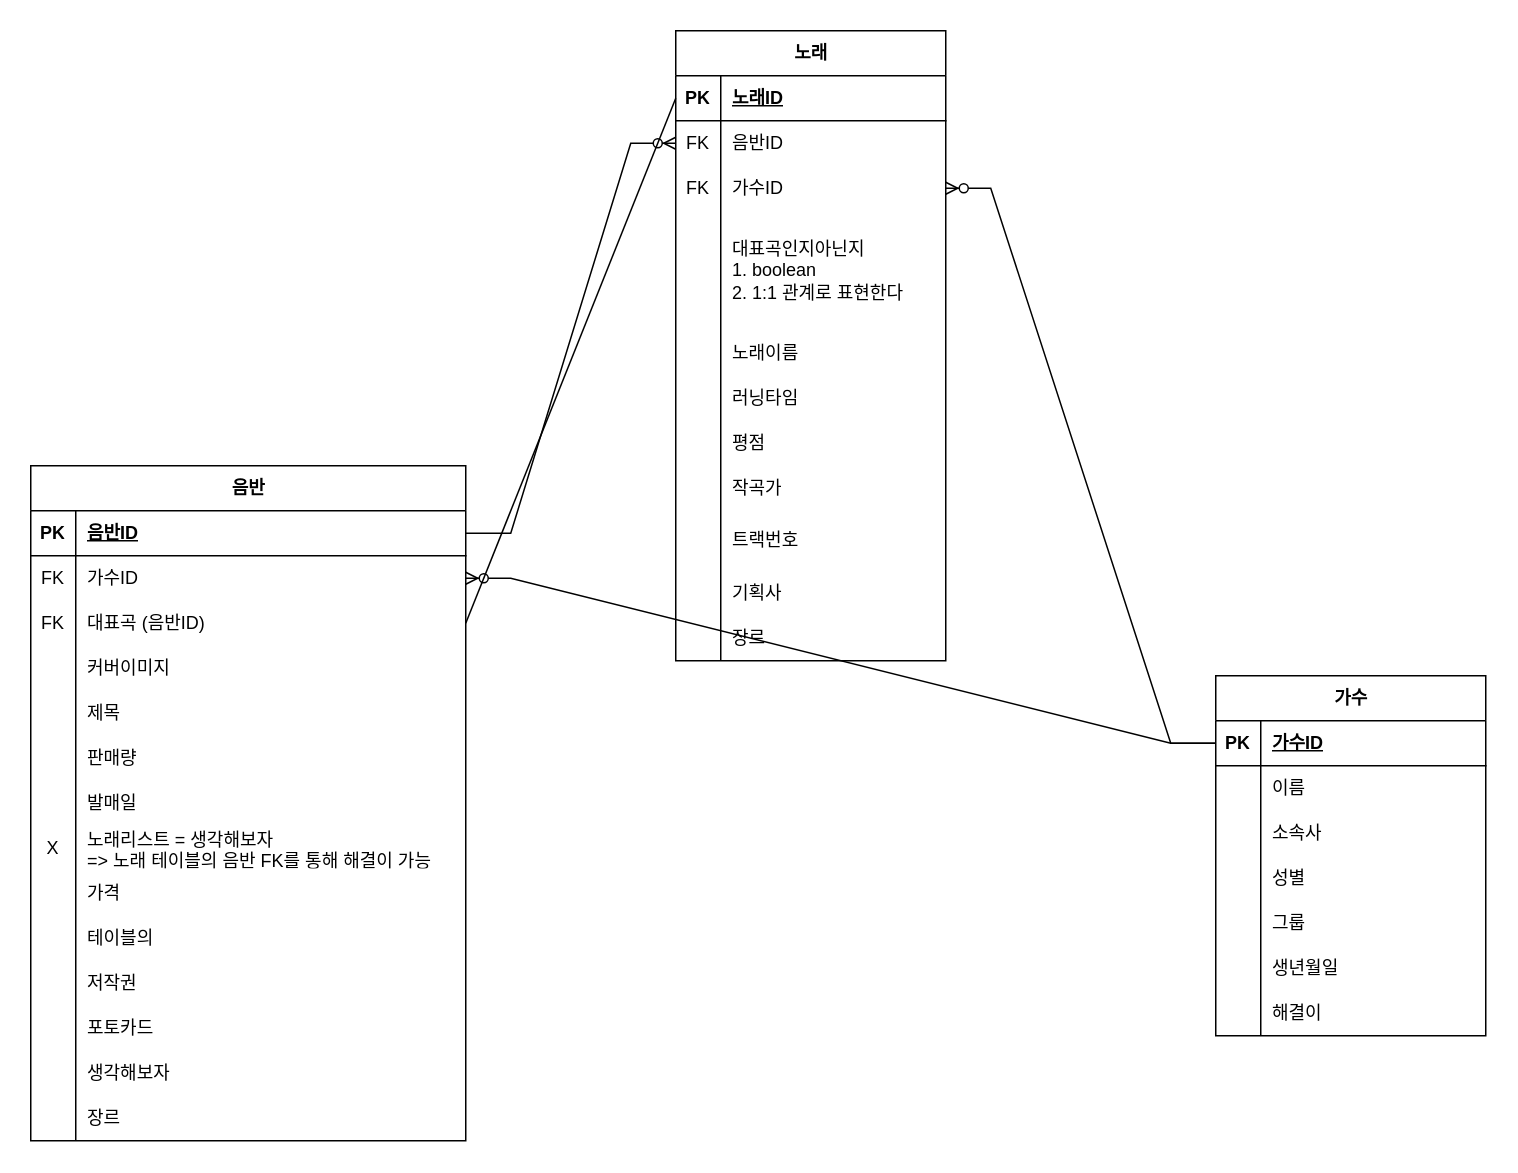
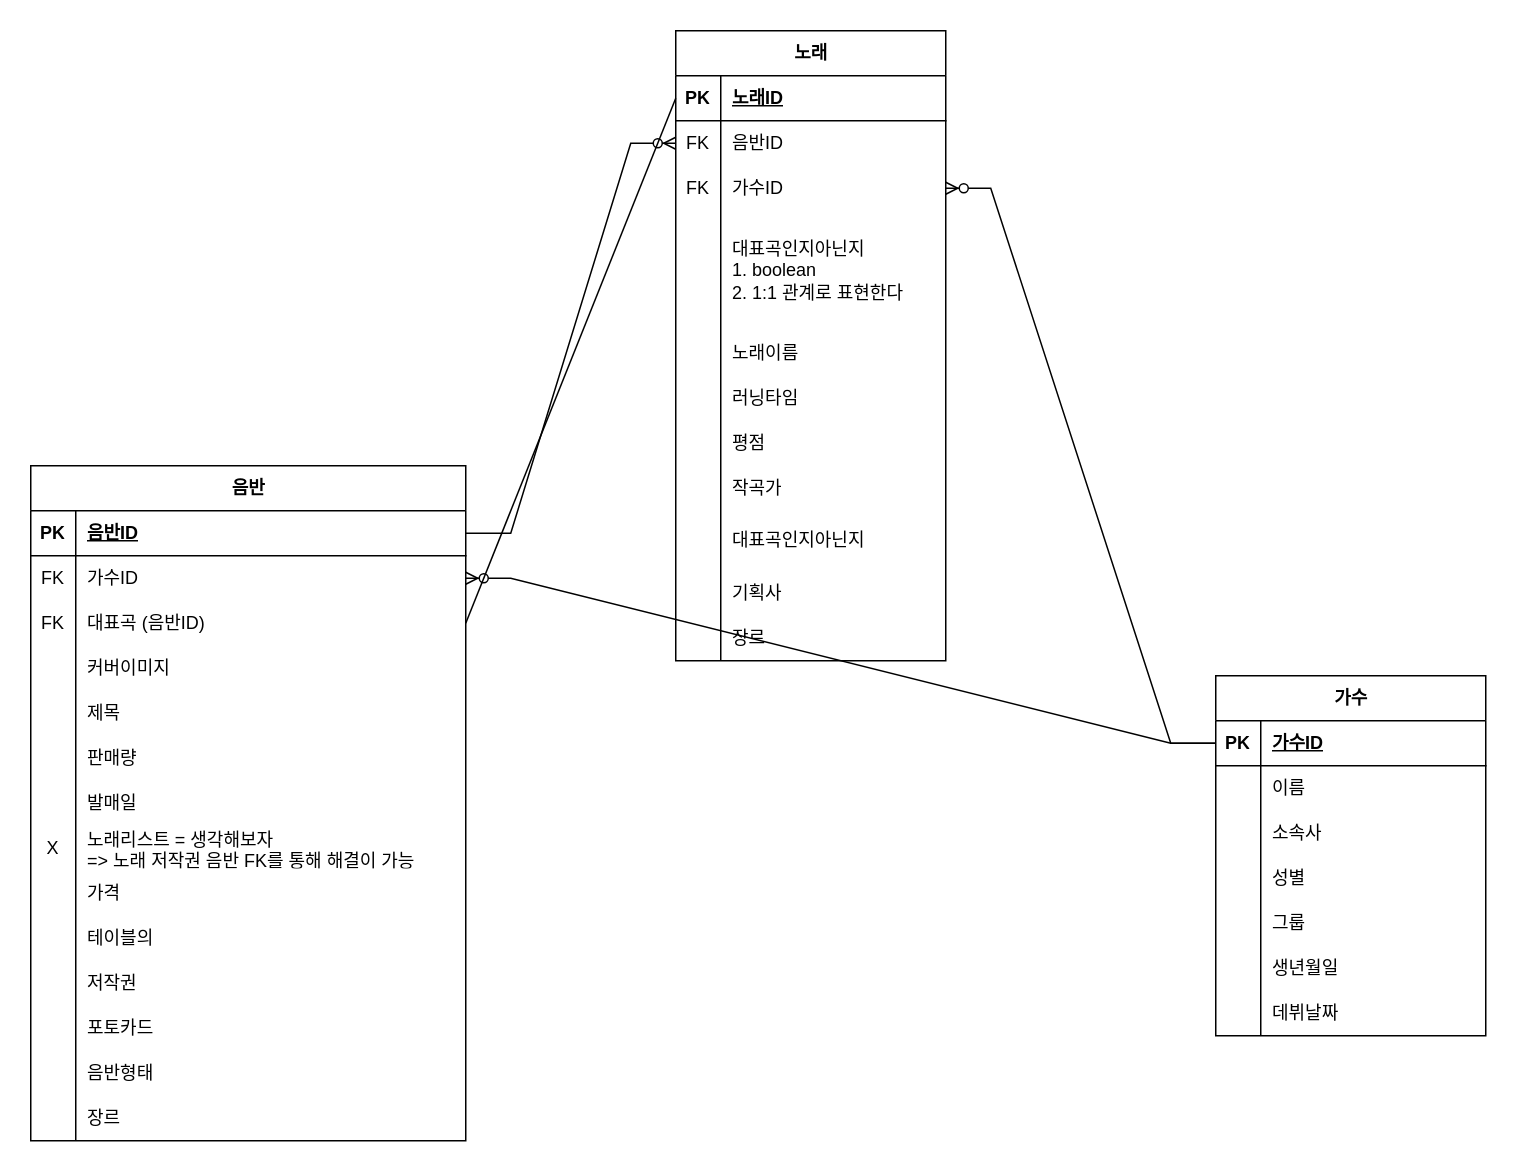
(769, 541) -> (805, 541)
(271, 848) -> (262, 848)
(1300, 1013) -> (1309, 1013)
(133, 1073) -> (124, 1073)
